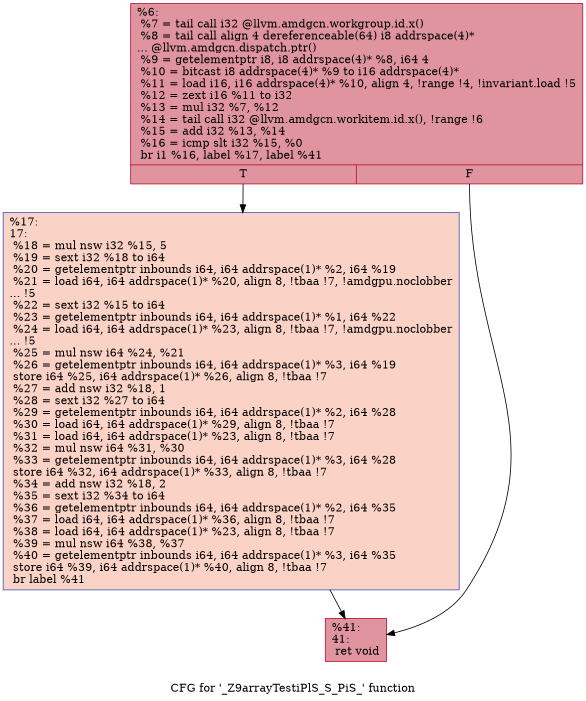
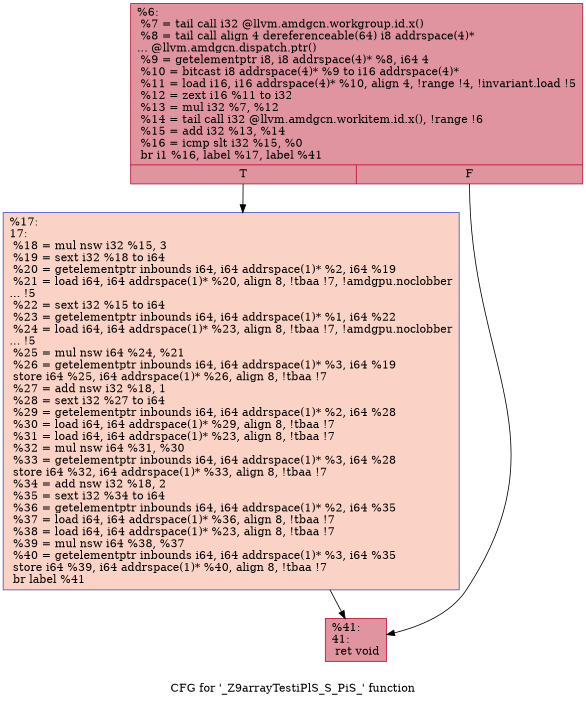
(89, 246) -> (89, 246)
